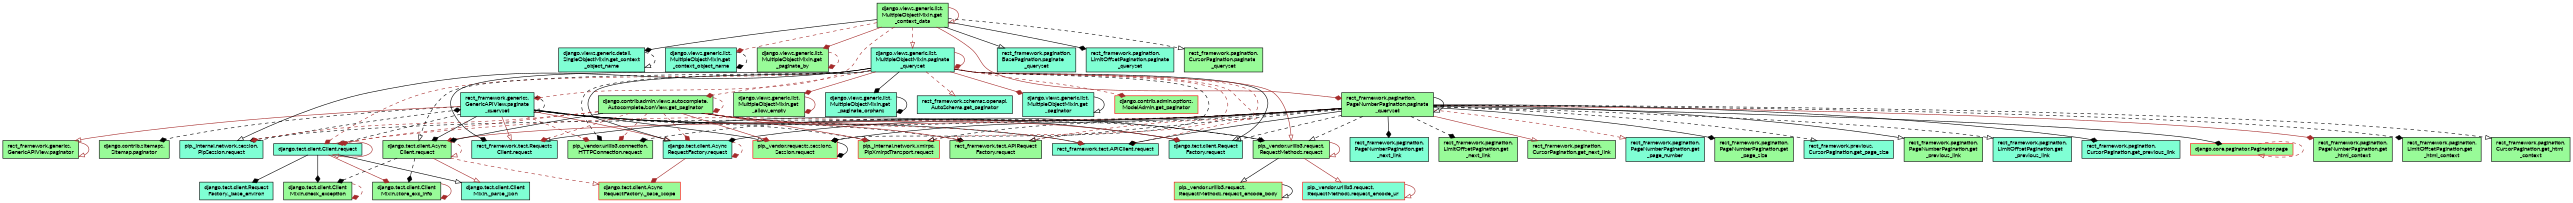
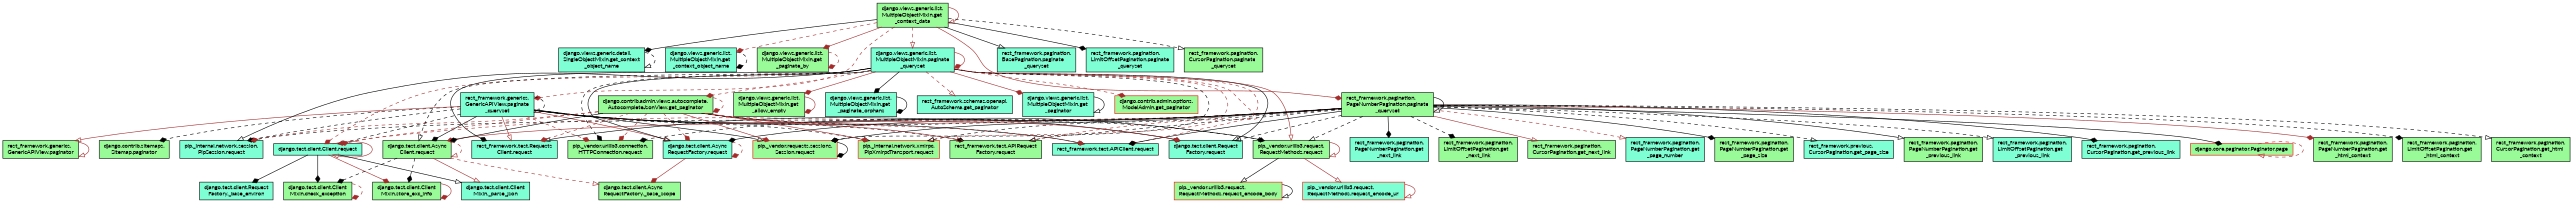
(370, 122) -> (347, 123)
(640, 191) -> (640, 191)
